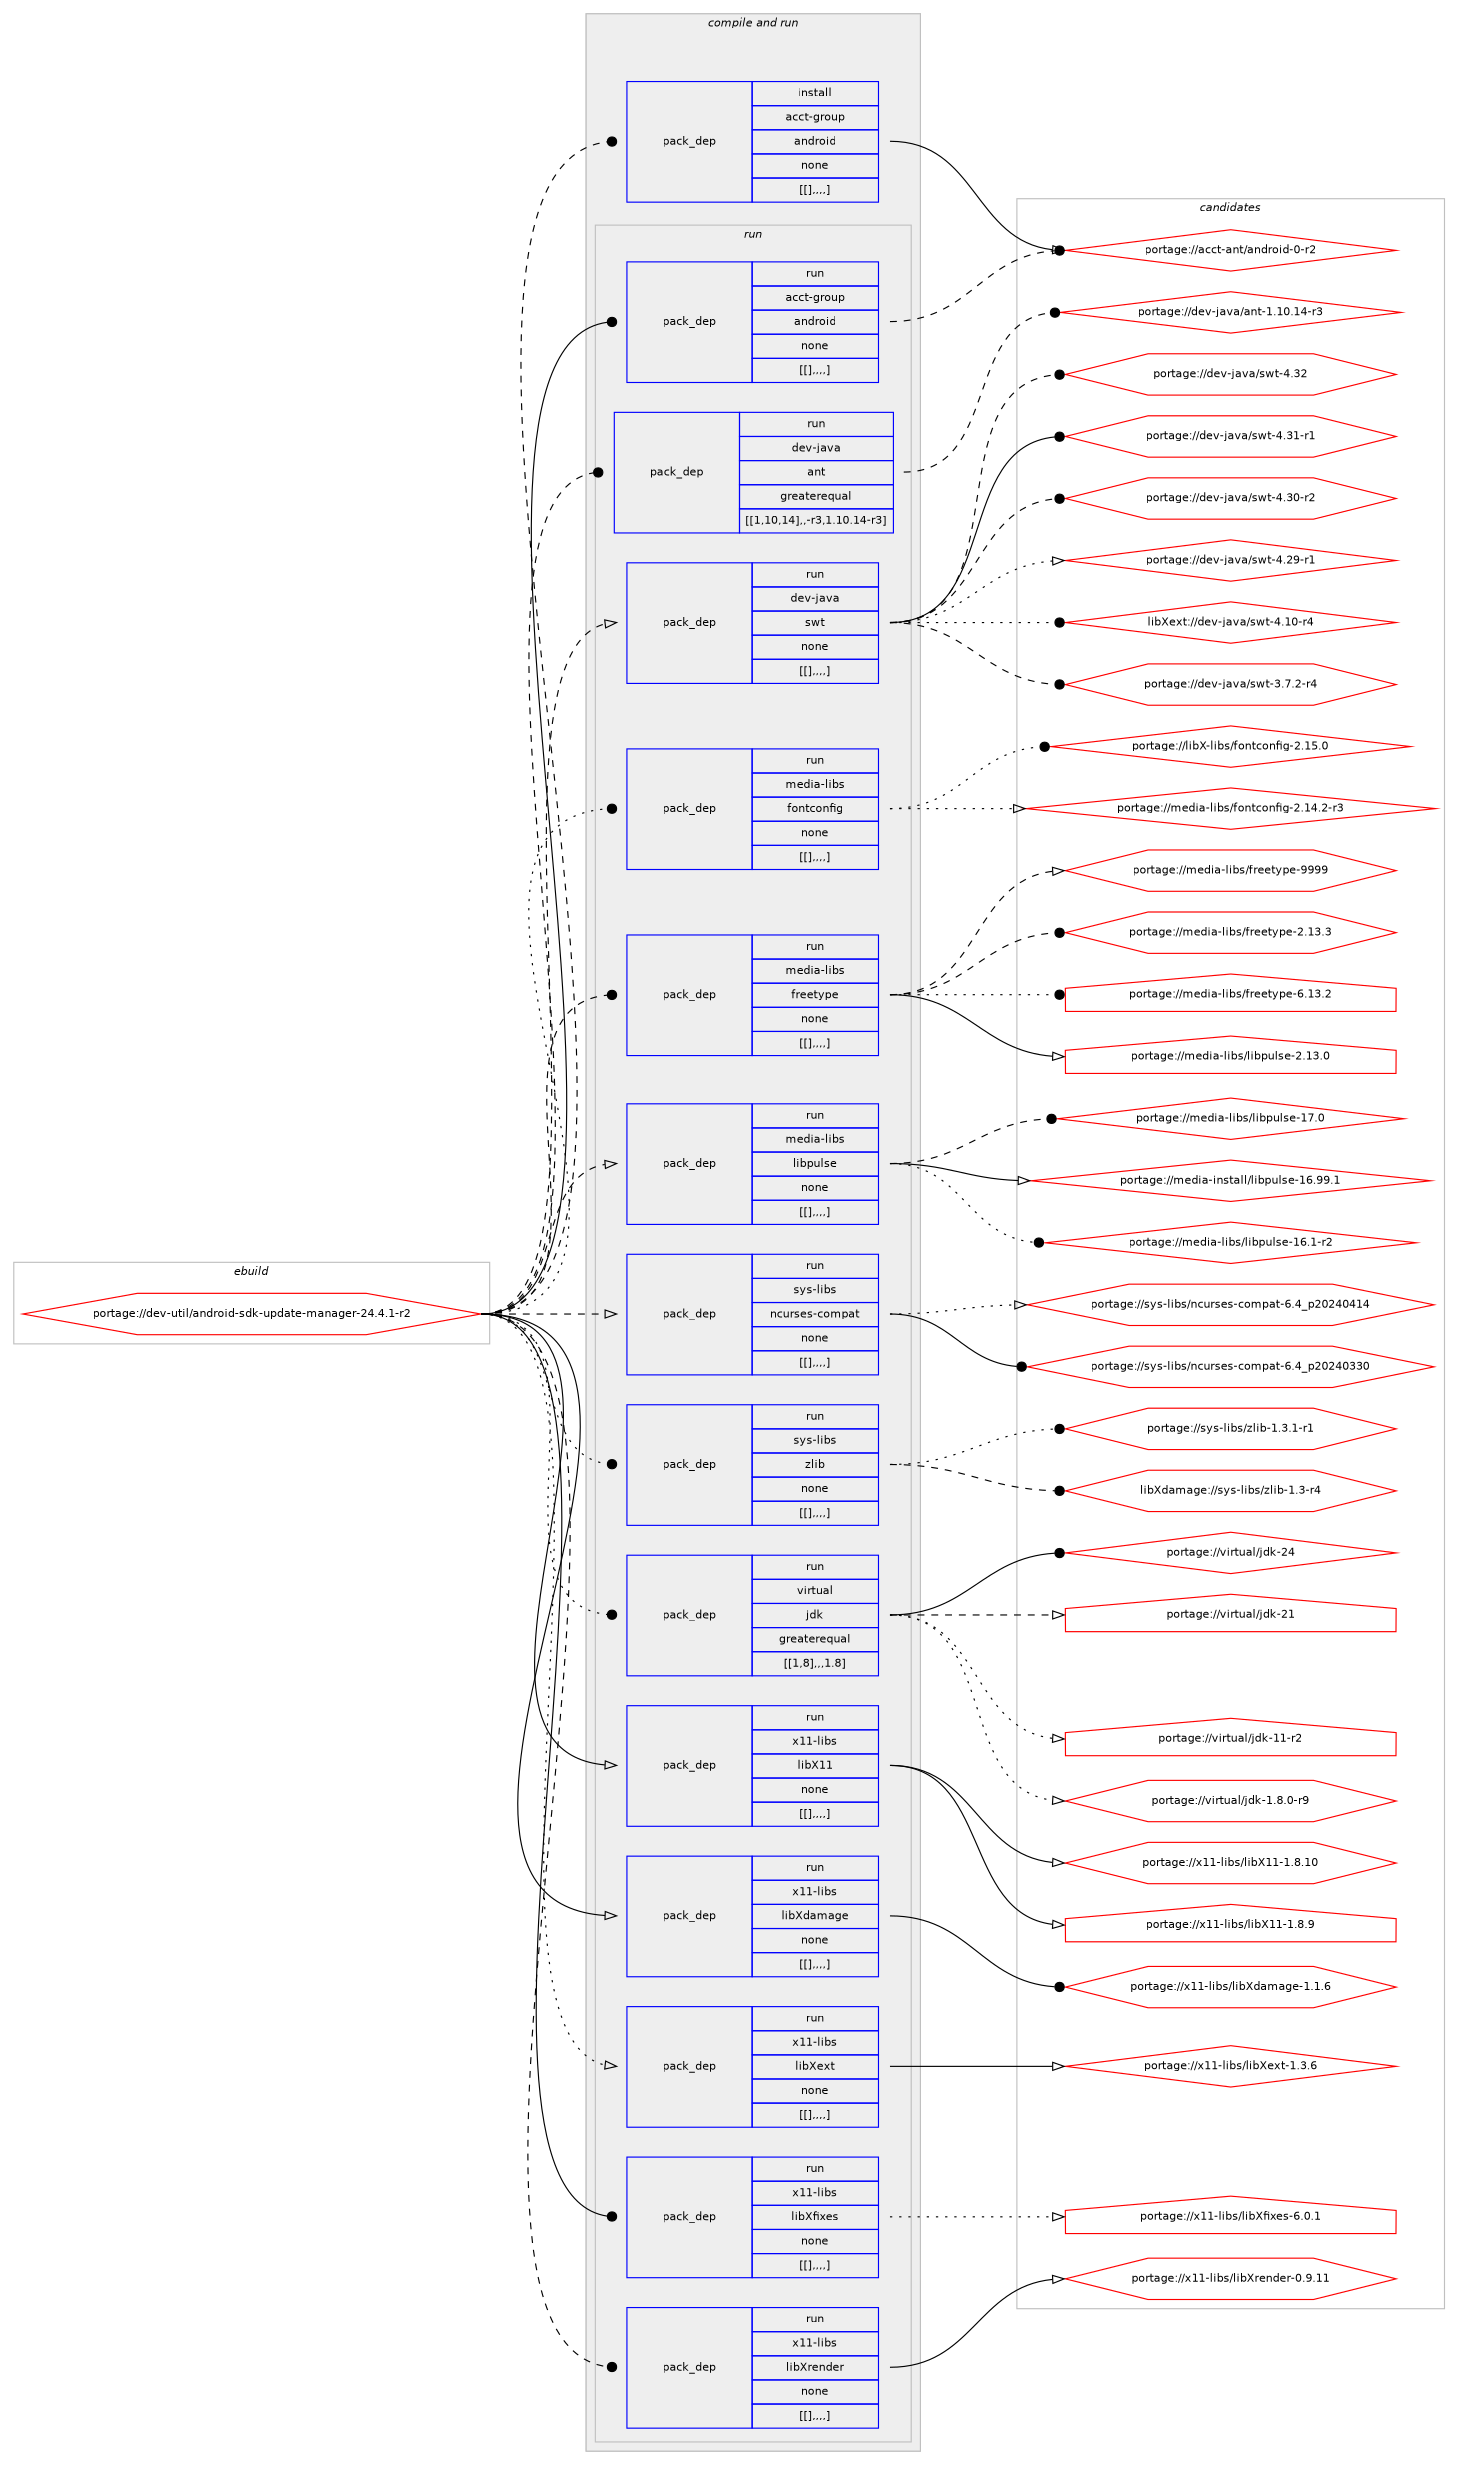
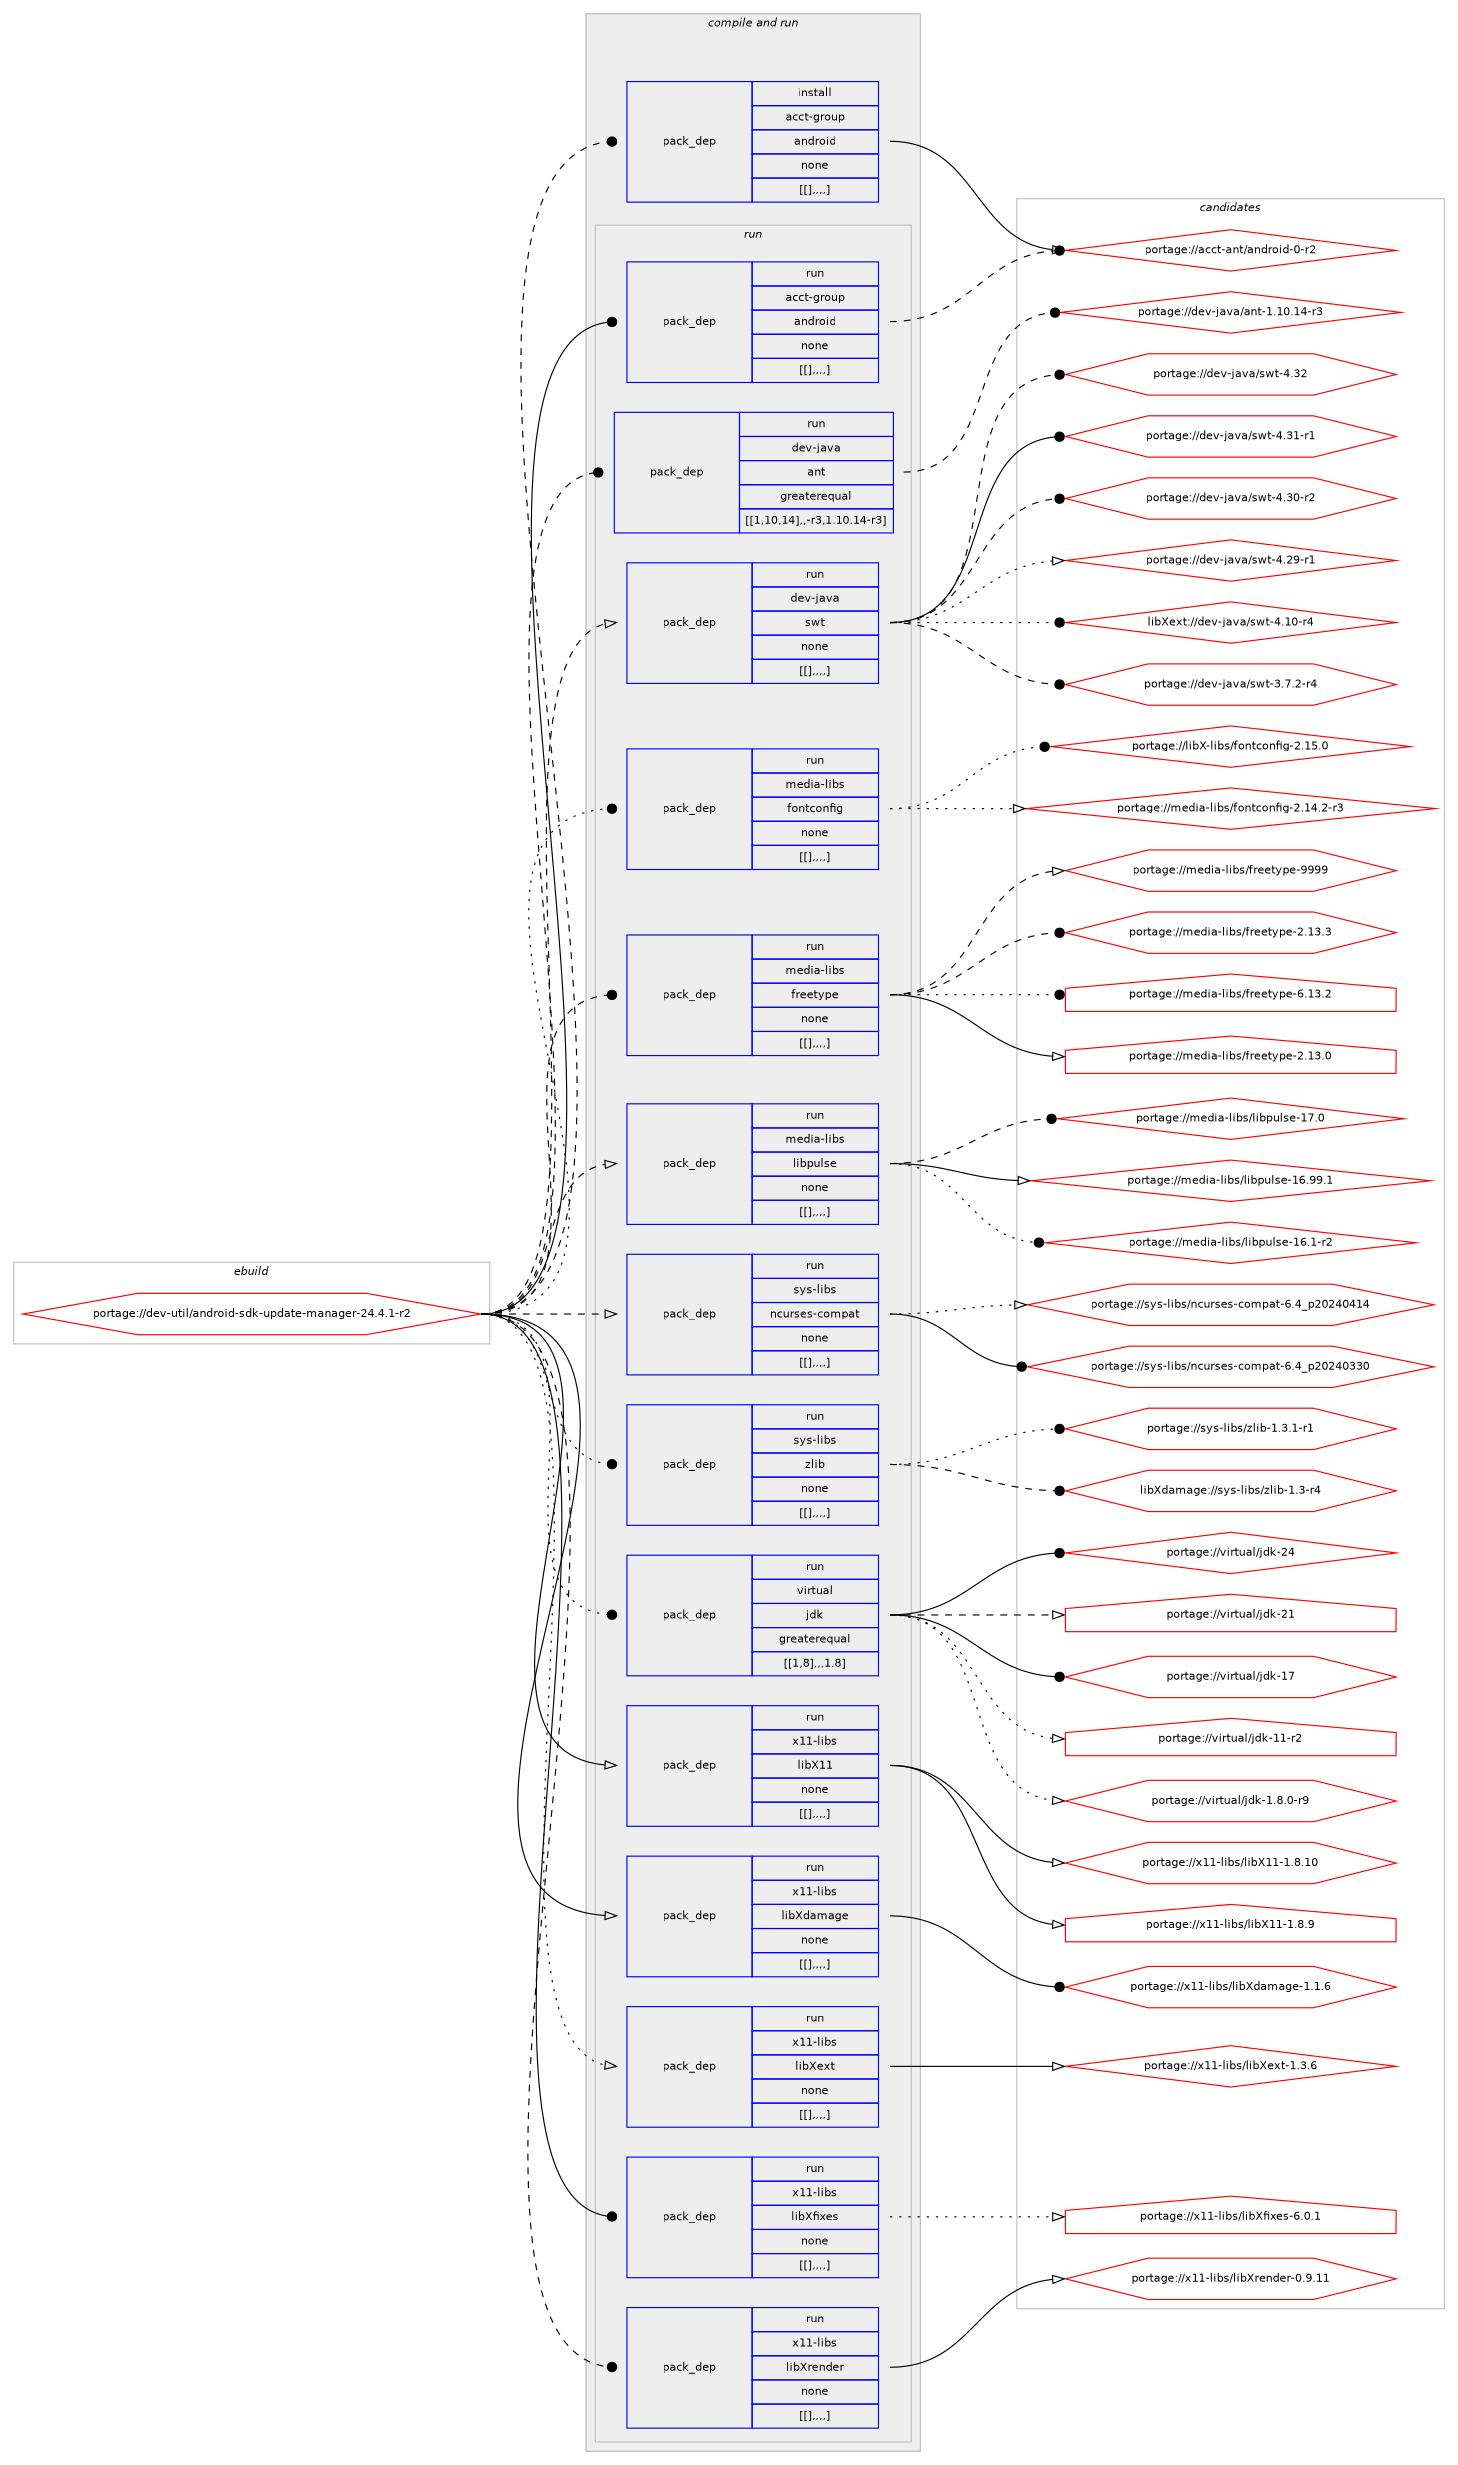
(1231, 1057) -> (1231, 1057)
(1231, 1181) -> (1231, 1181)
none -> (1231, 1677)
